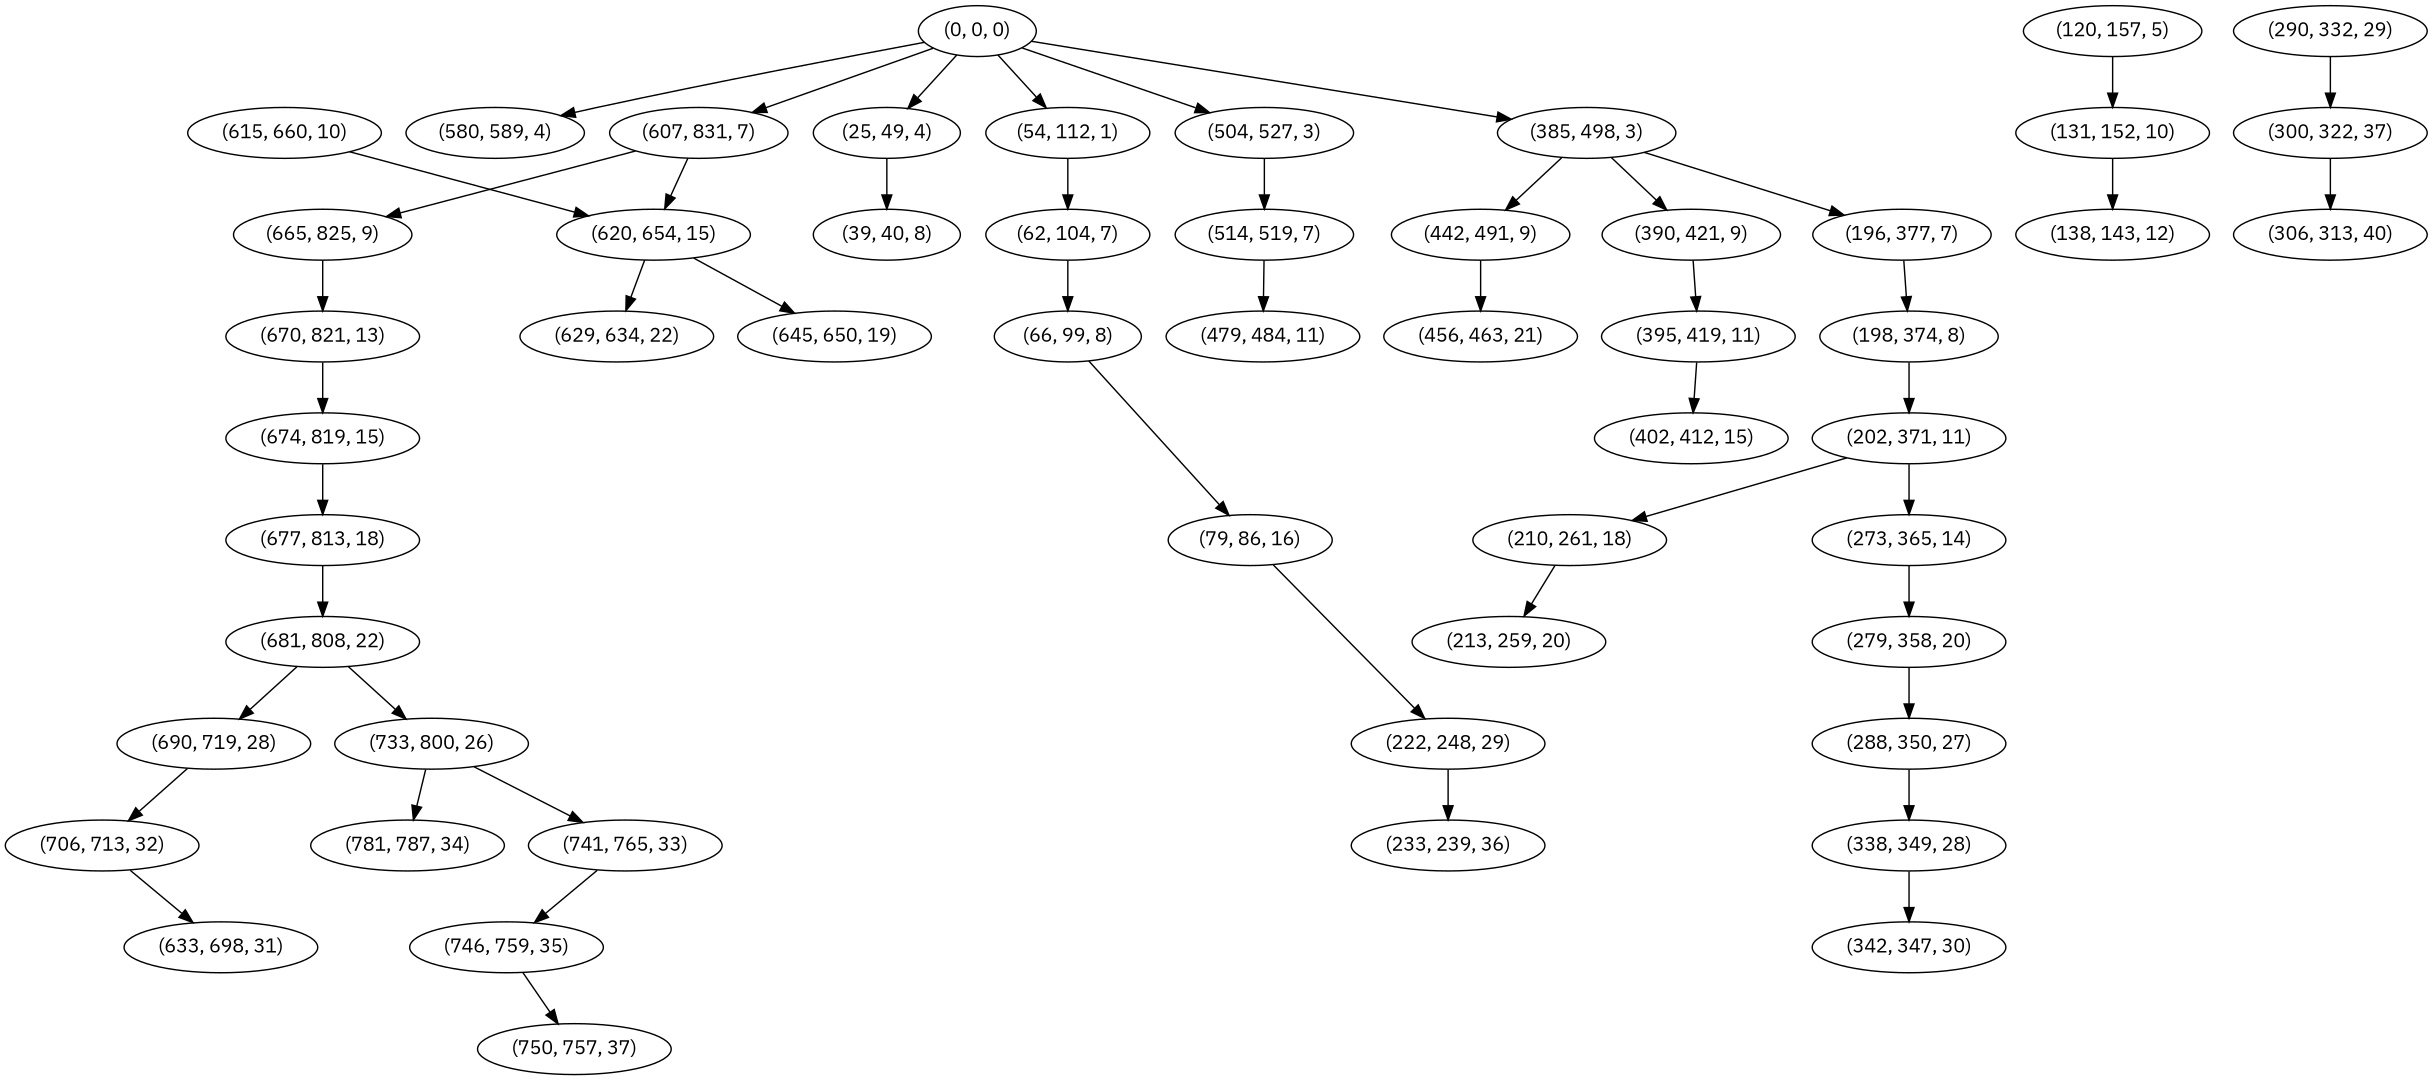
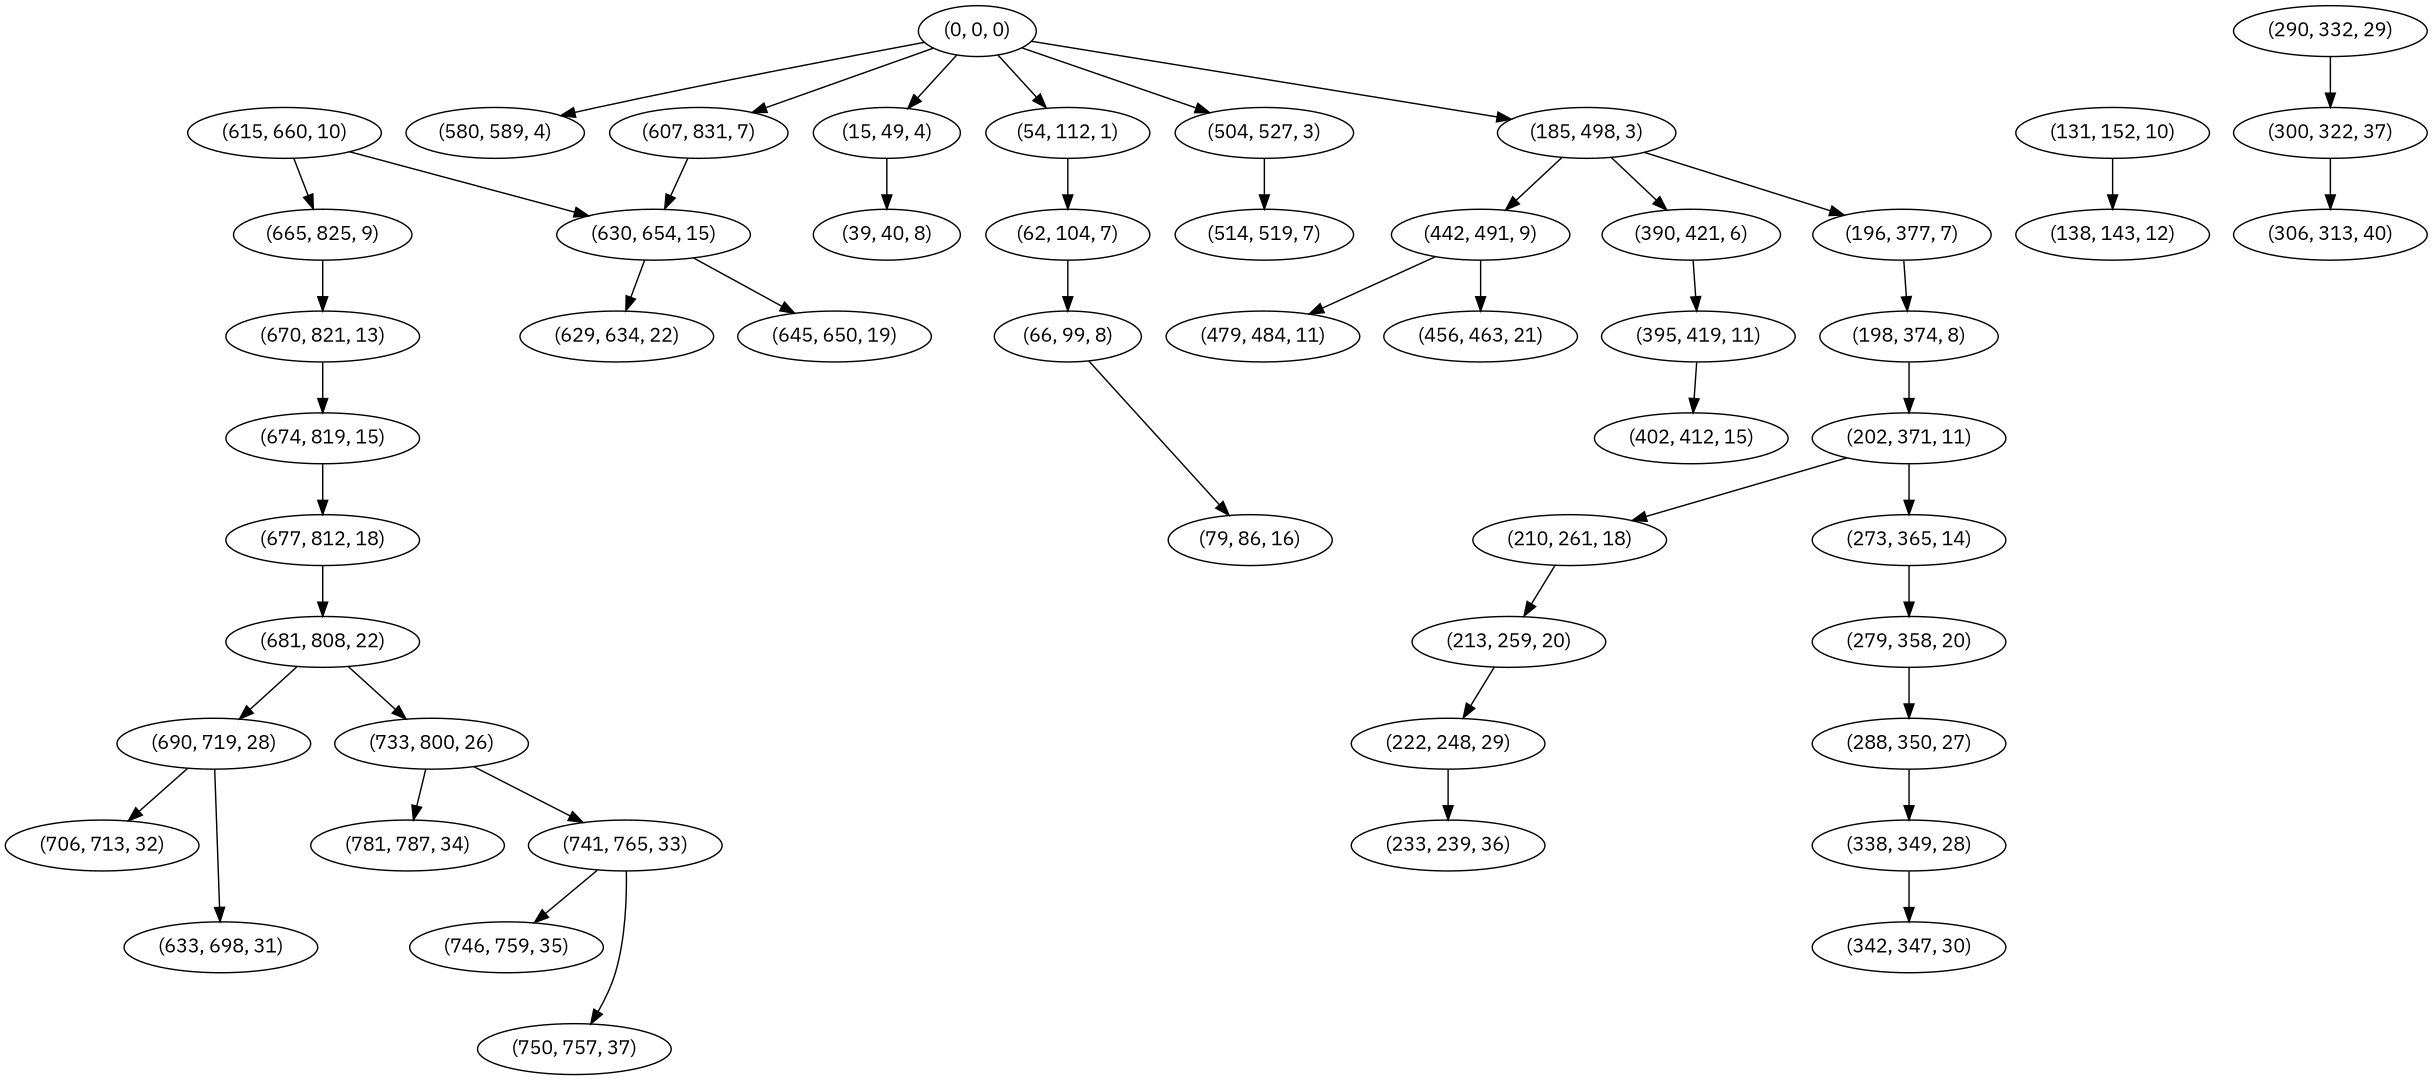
(2113, 31) -> none
(887, 133) -> (887, 133)
(1587, 133) -> (1587, 133)
(518, 182) -> (301, 177)
(654, 235) -> (654, 235)
(1691, 235) -> (1691, 235)
(1264, 279) -> (1379, 282)
(323, 540) -> (323, 540)
(1344, 637) -> (1482, 686)
(156, 892) -> (217, 838)
(536, 992) -> (622, 944)
